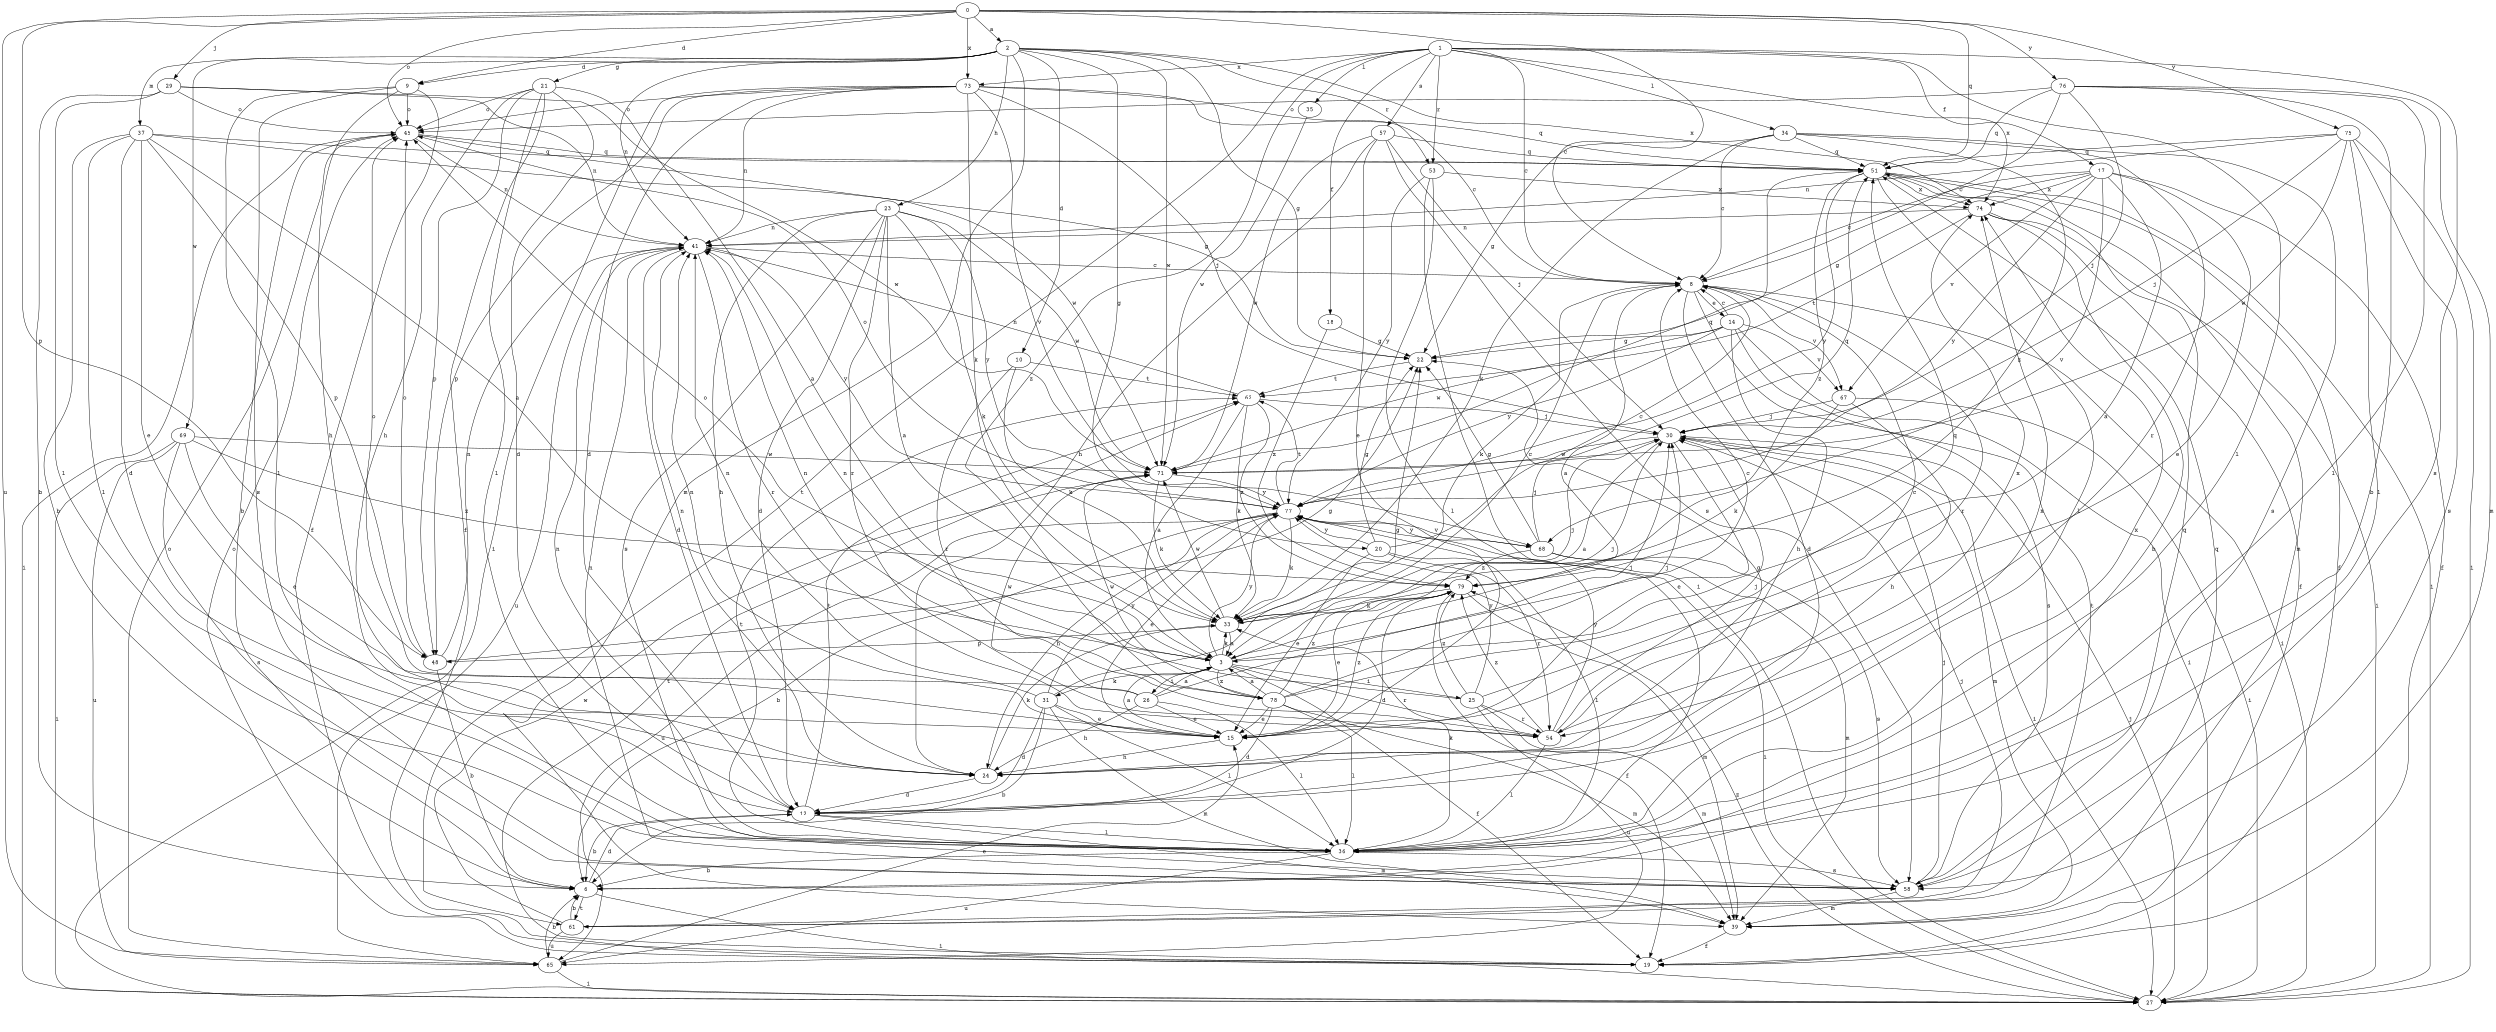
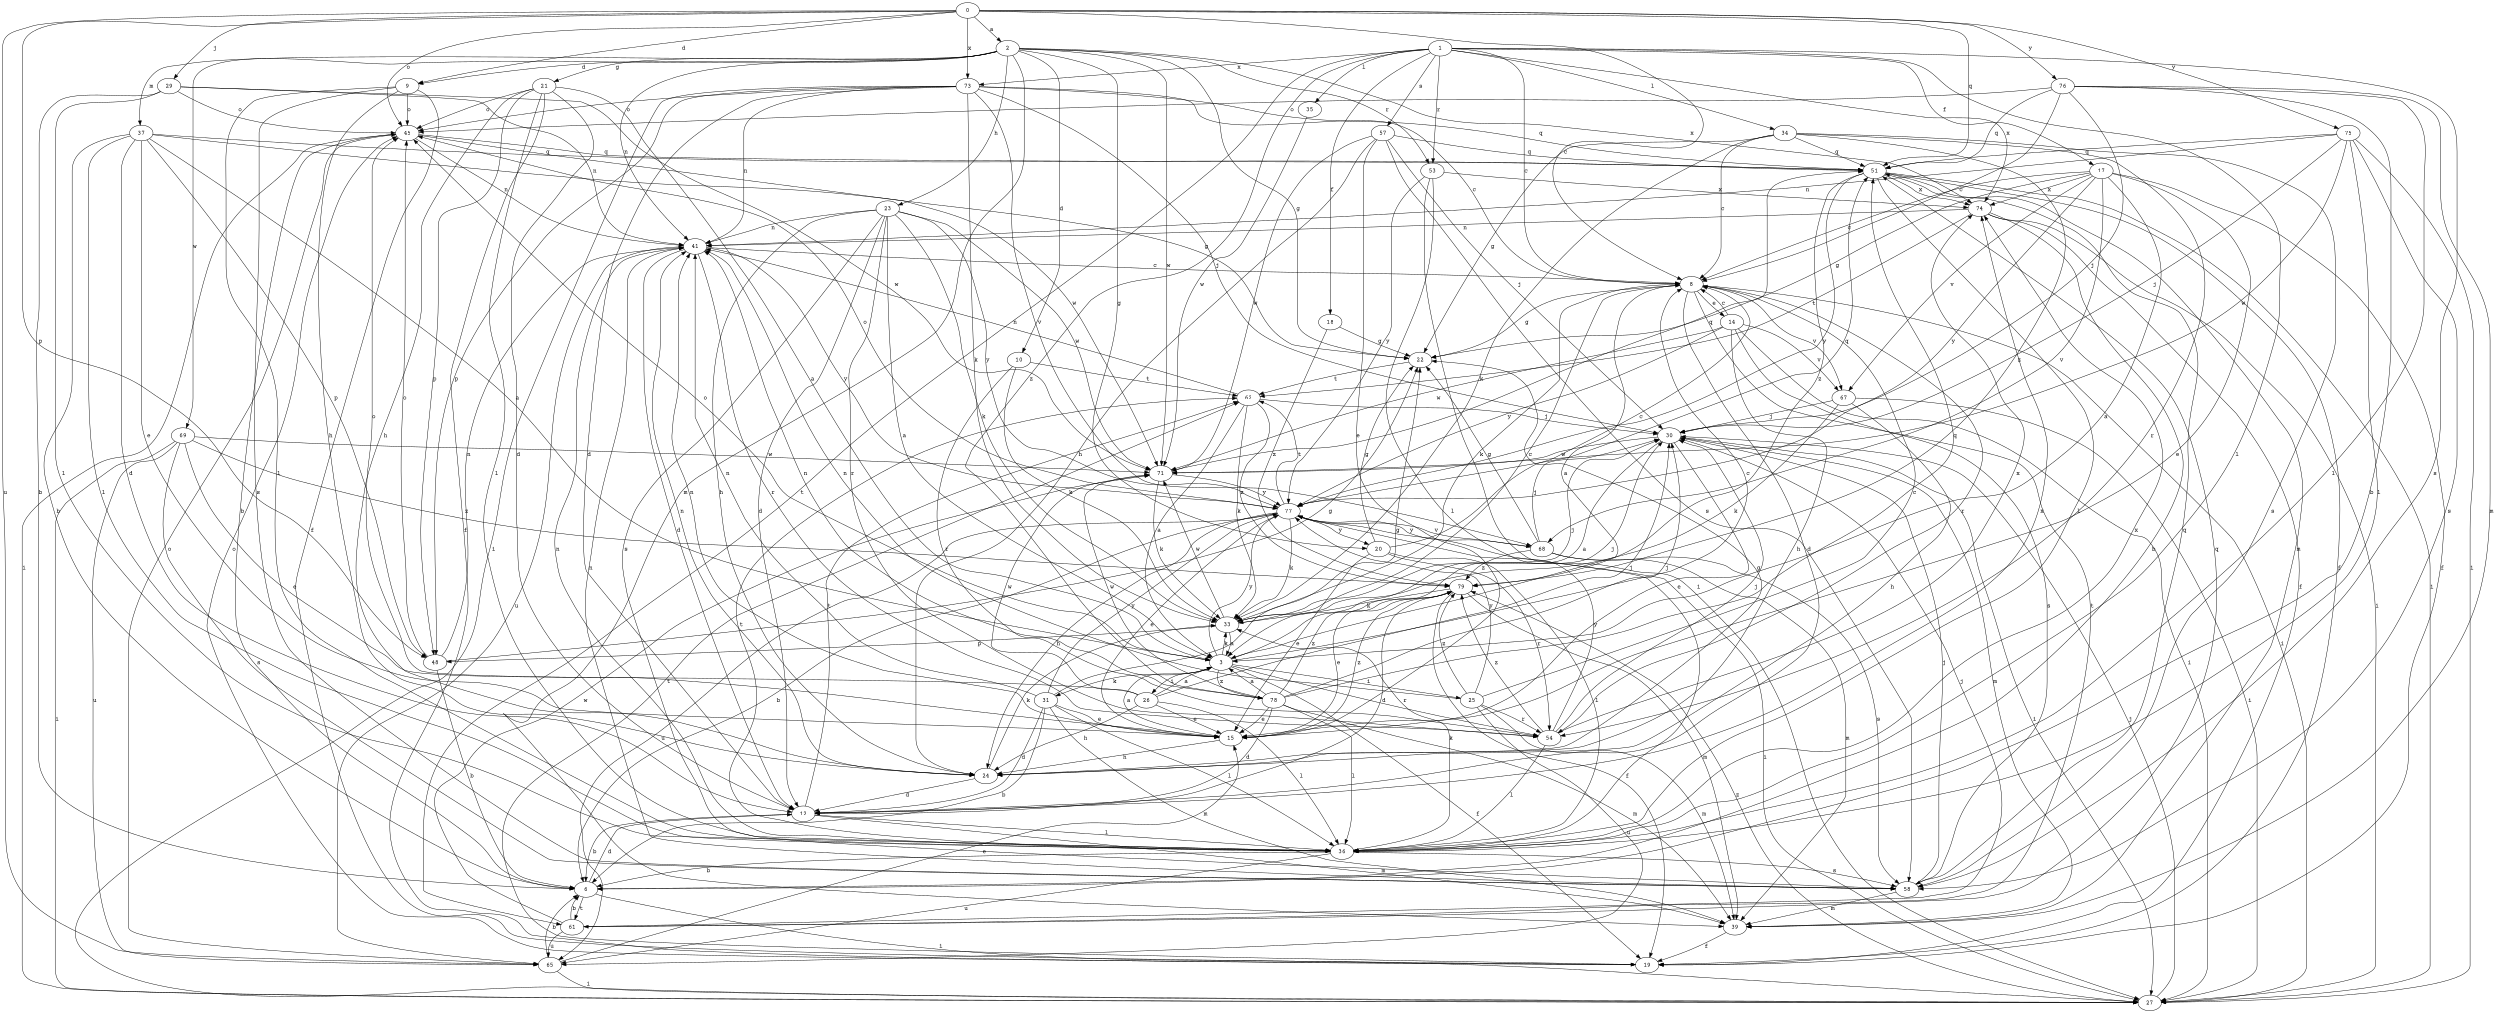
(1580, 342) -> (1551, 301)
(1333, 536) -> (1332, 529)
